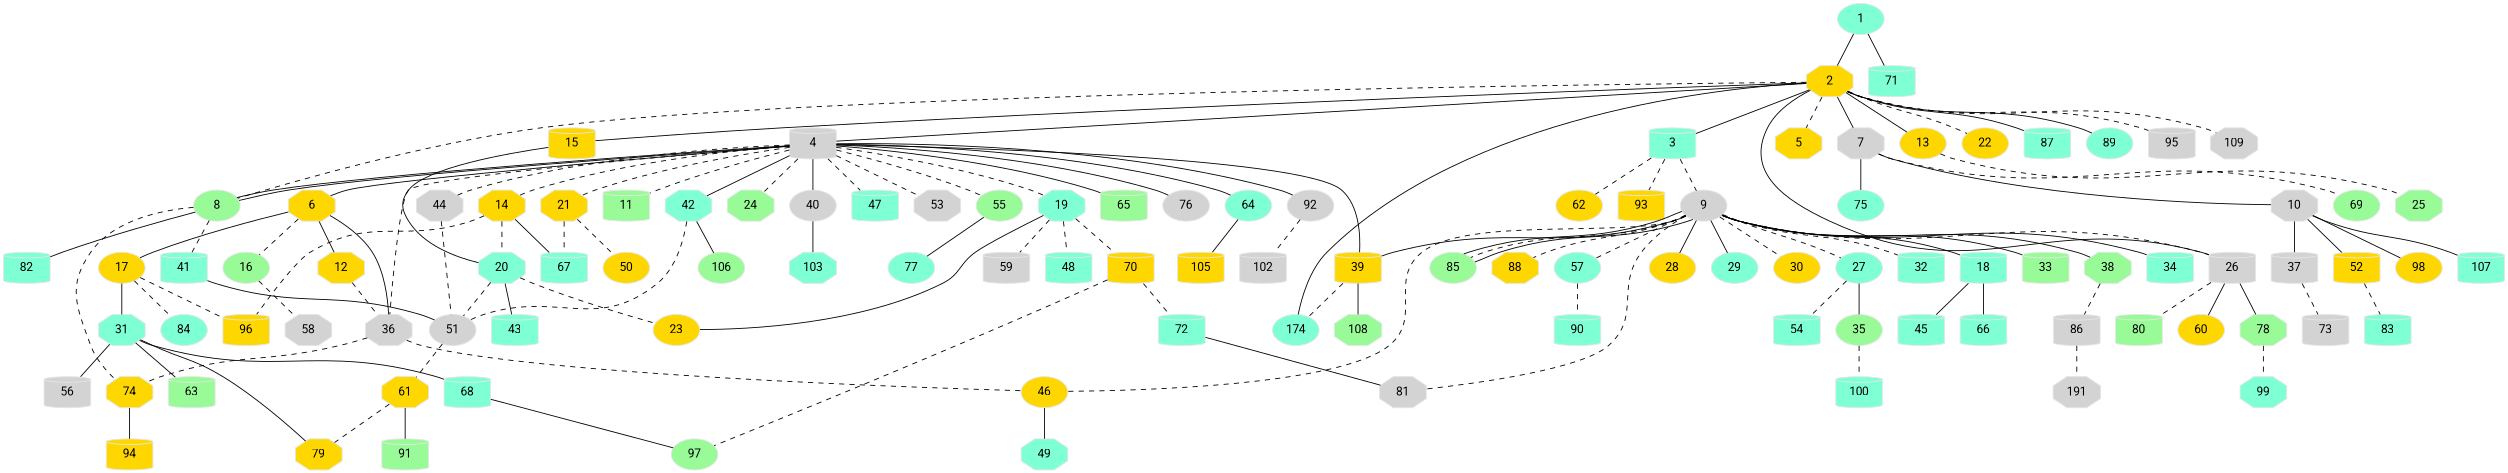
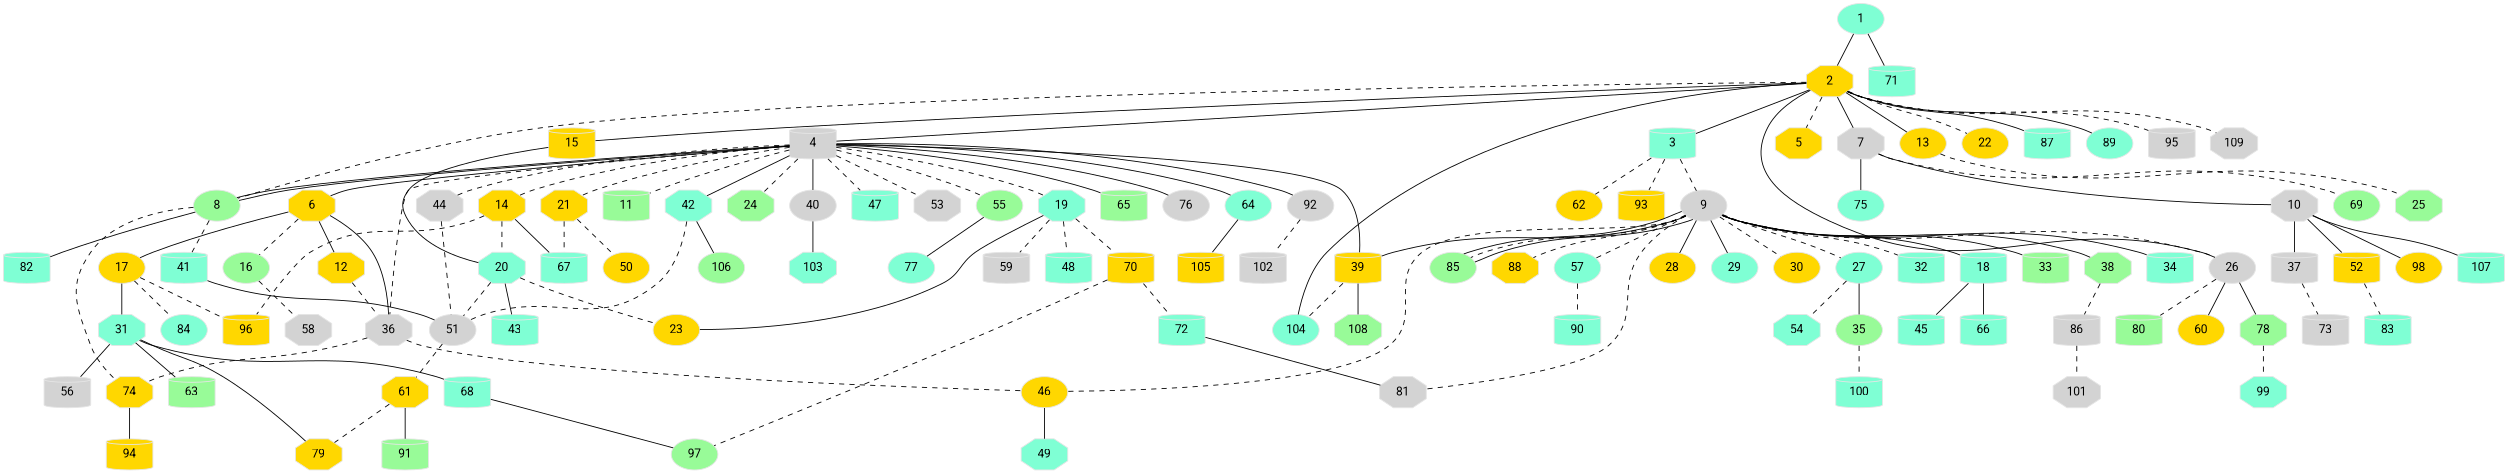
(2232, 268) -> (2232, 268)
(1296, 330) -> (1296, 330)
(1797, 330) -> (1797, 330)
(2077, 392) -> (2077, 392)
